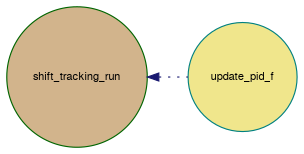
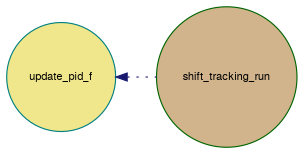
(173, 77) -> (142, 77)
